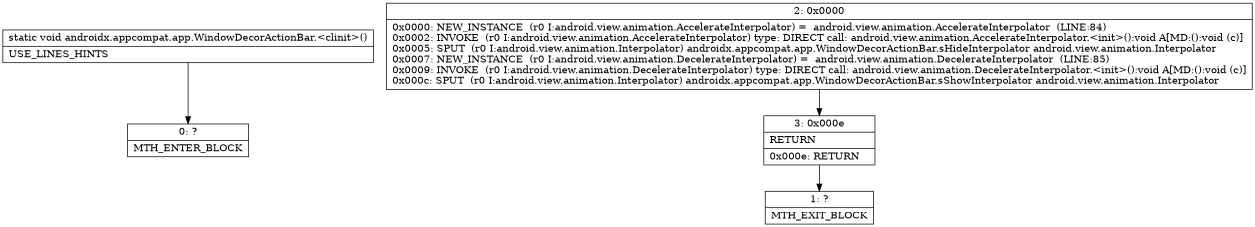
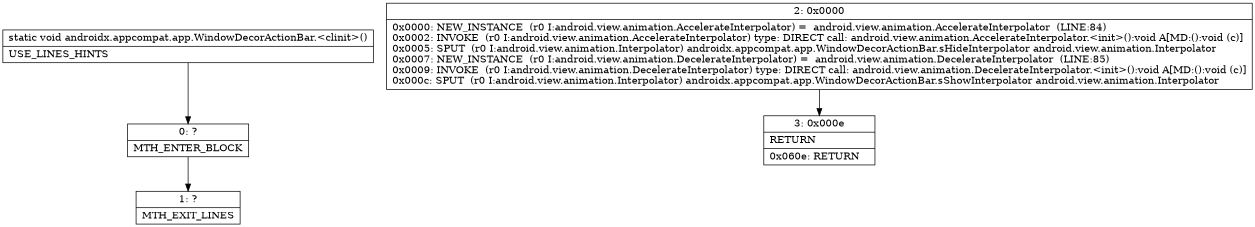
(819, 156) -> (819, 156)
(819, 175) -> (188, 171)
(819, 216) -> (188, 216)
